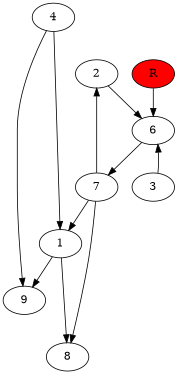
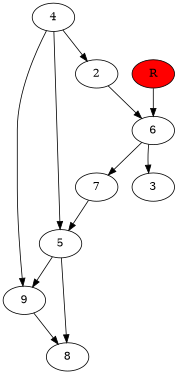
(97, 134) -> (73, 42)
(159, 163) -> (148, 155)
(61, 244) -> (61, 244)
(87, 269) -> (44, 325)
